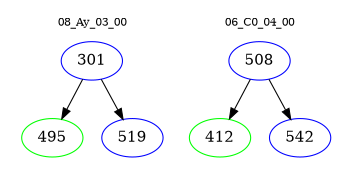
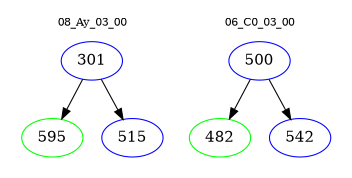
(260, 23) -> (260, 23)
(260, 61) -> (260, 61)
(52, 138) -> (52, 138)
(132, 138) -> (132, 138)
(220, 138) -> (220, 138)
